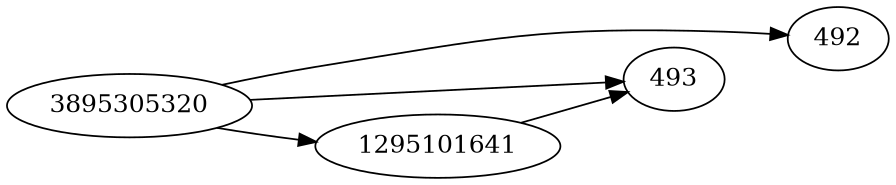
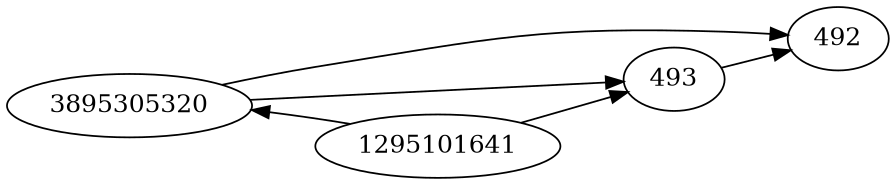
none -> (747, 61)
(258, 134) -> (310, 118)
